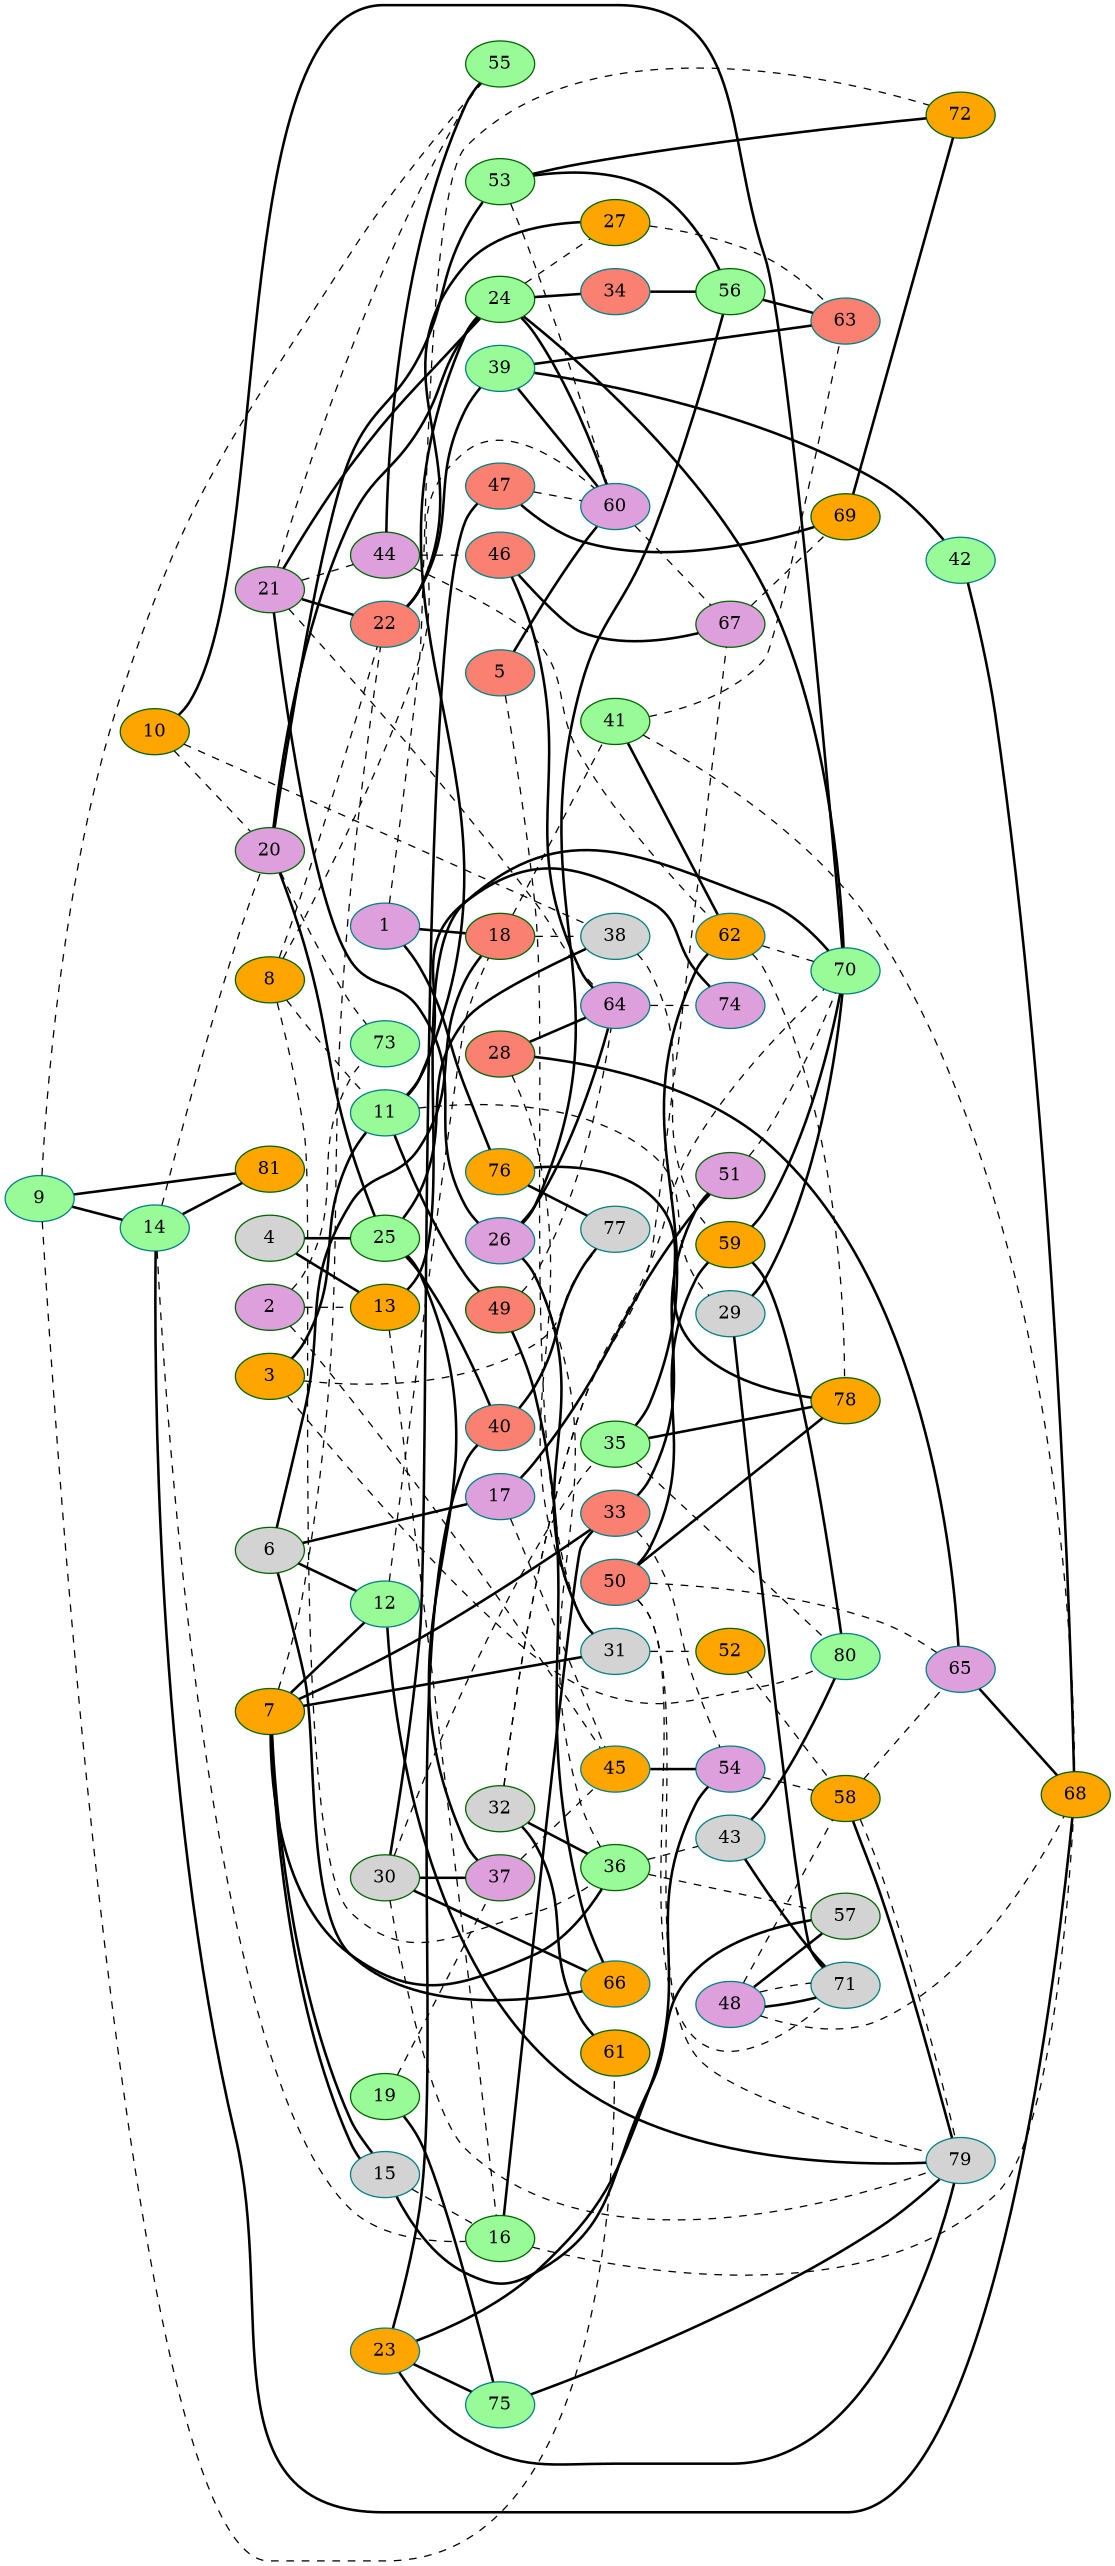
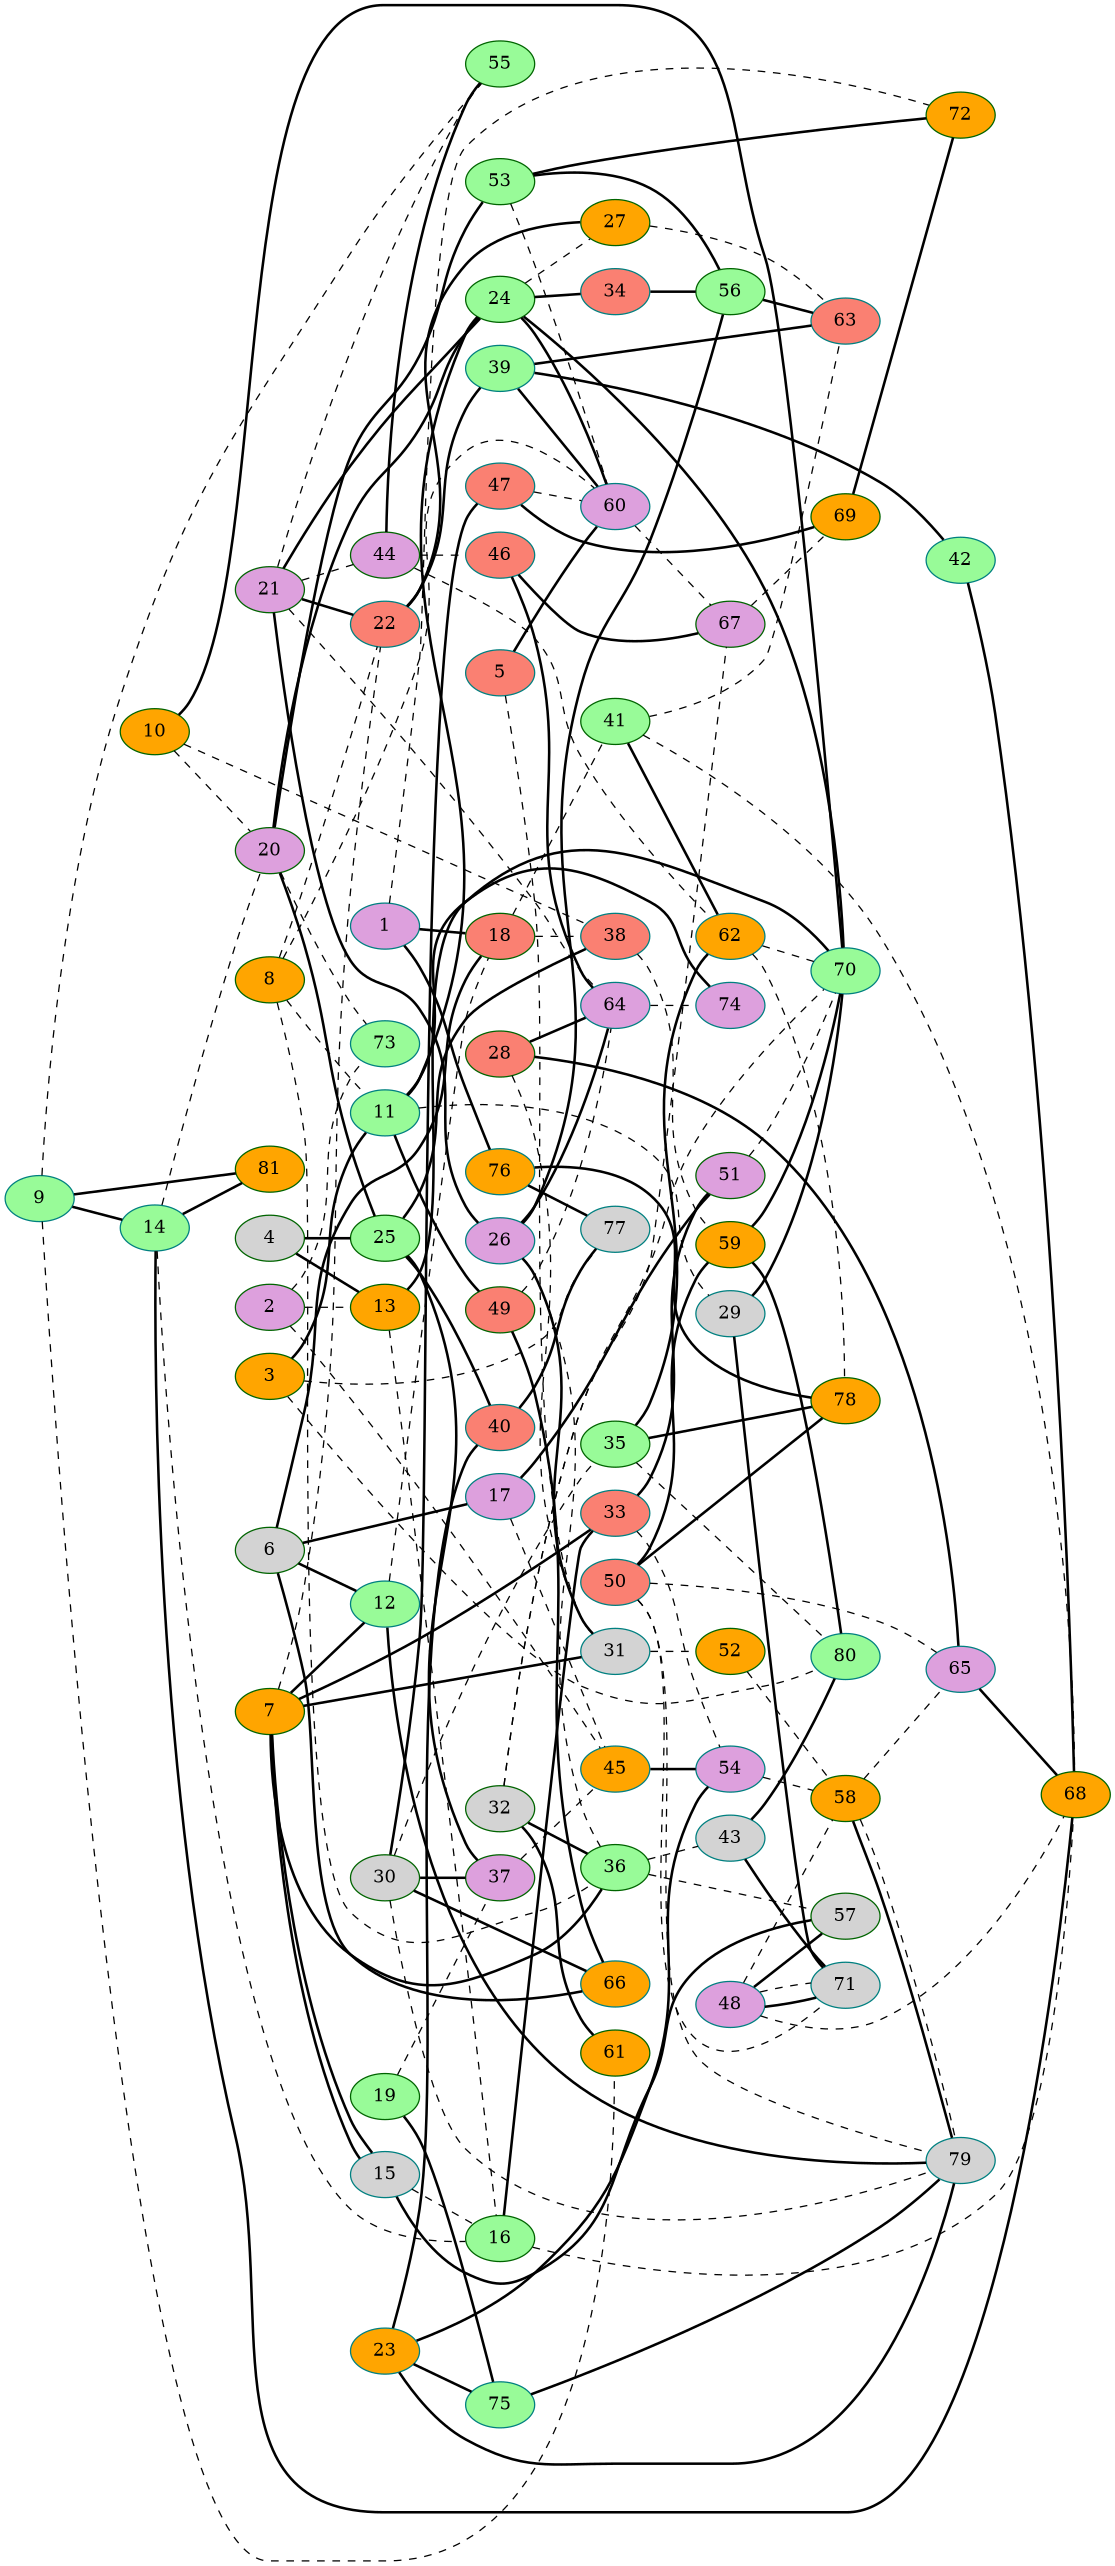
(615, 936) -> (615, 936)
